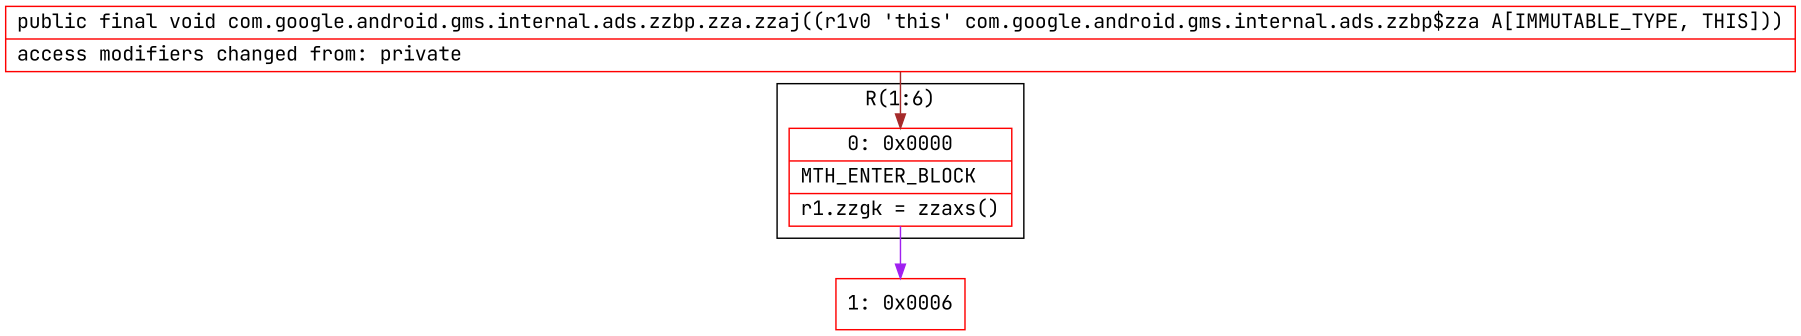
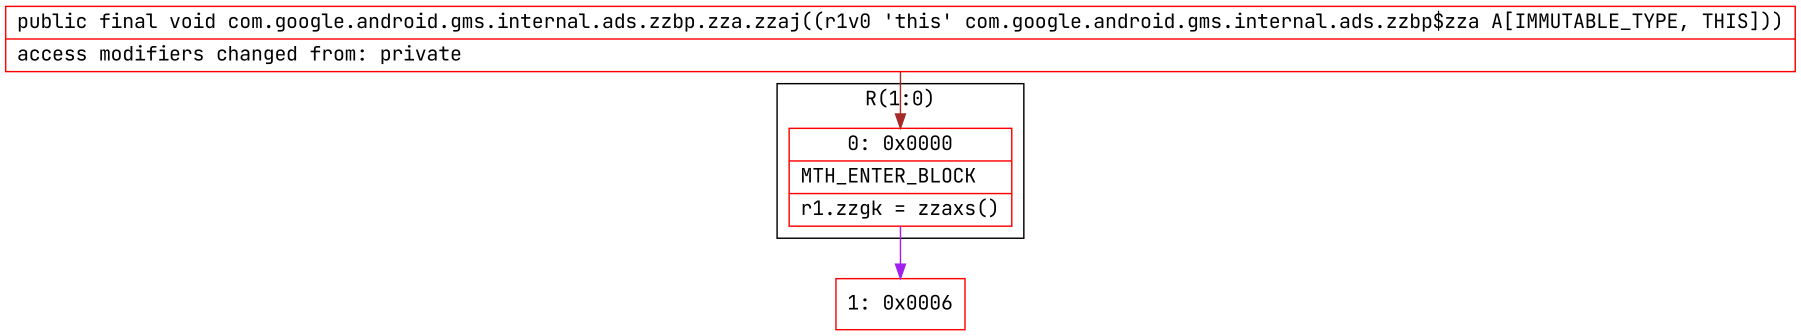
(900, 100) -> (900, 100)
